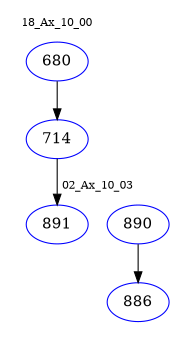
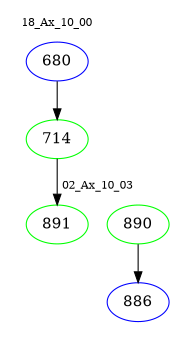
(57, 139) -> (57, 139)
(57, 224) -> (57, 224)
(138, 224) -> (138, 224)
